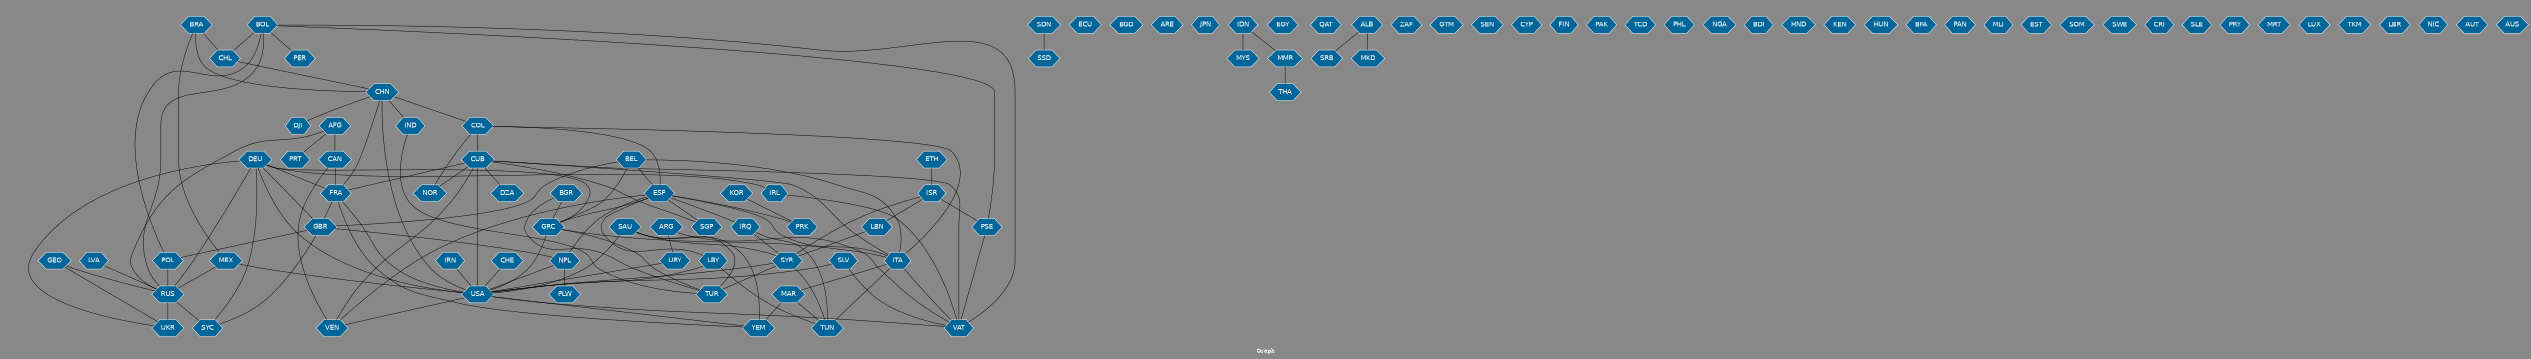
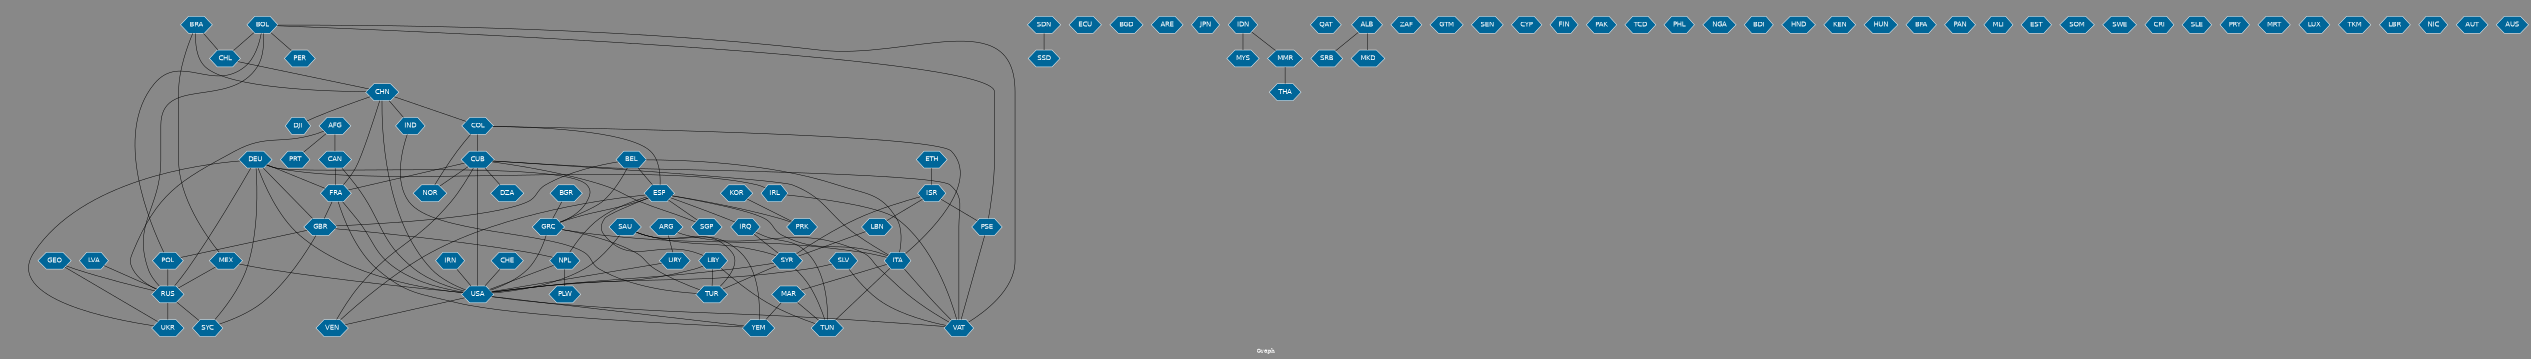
(1283, 25) -> none
(298, 243) -> (390, 244)
(589, 250) -> (713, 275)
